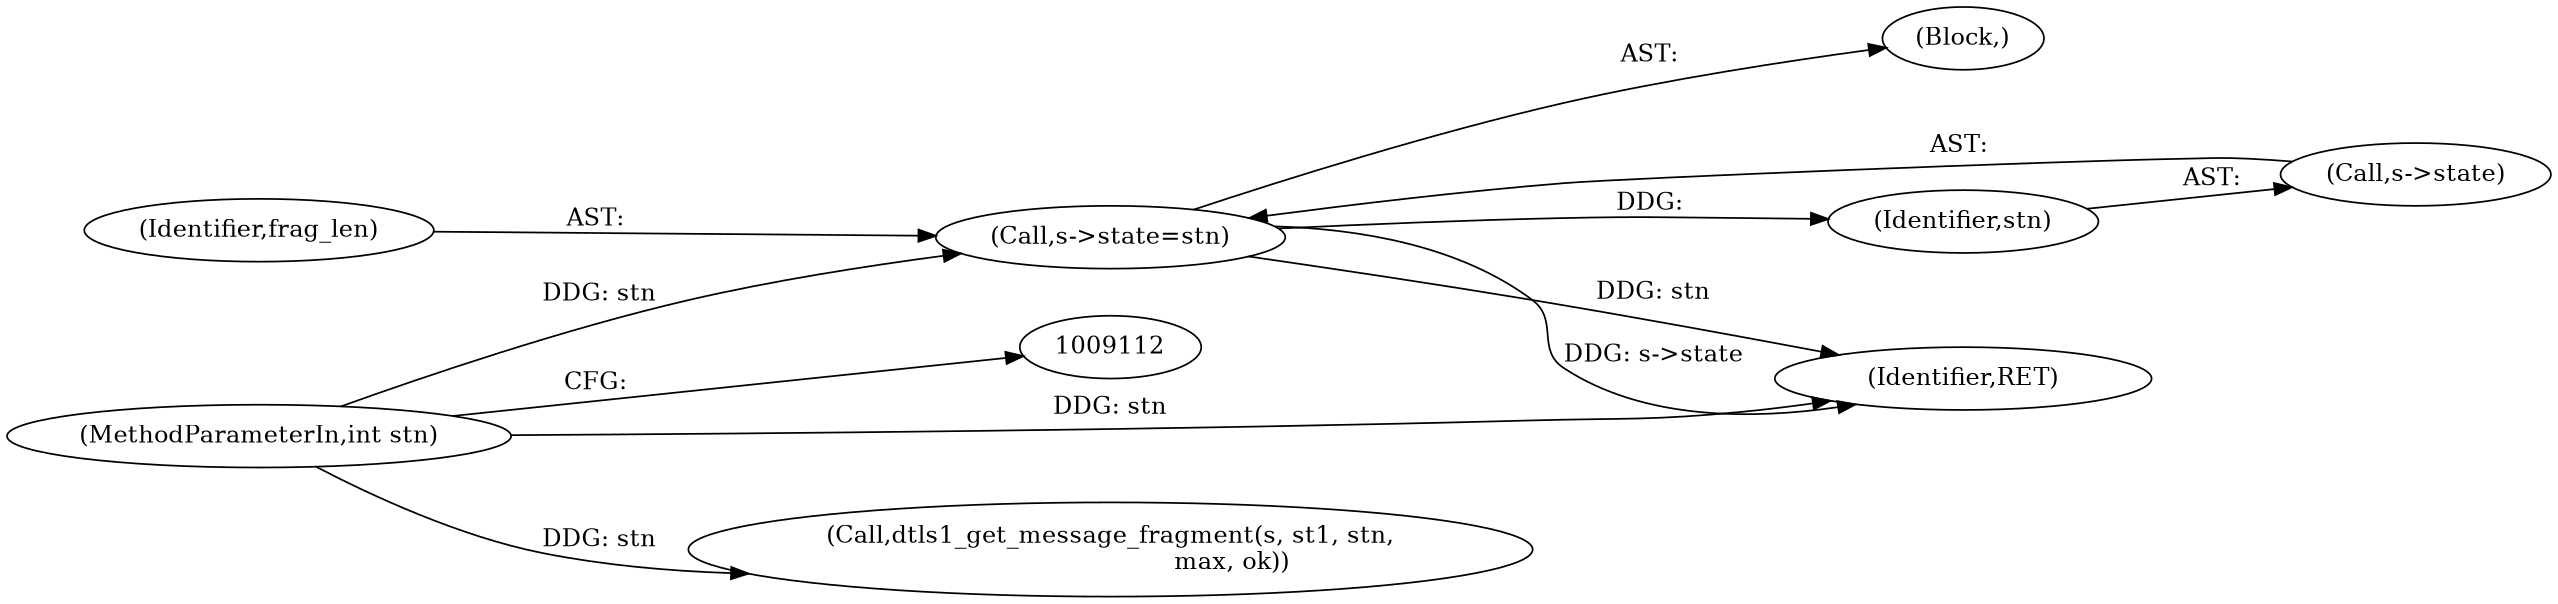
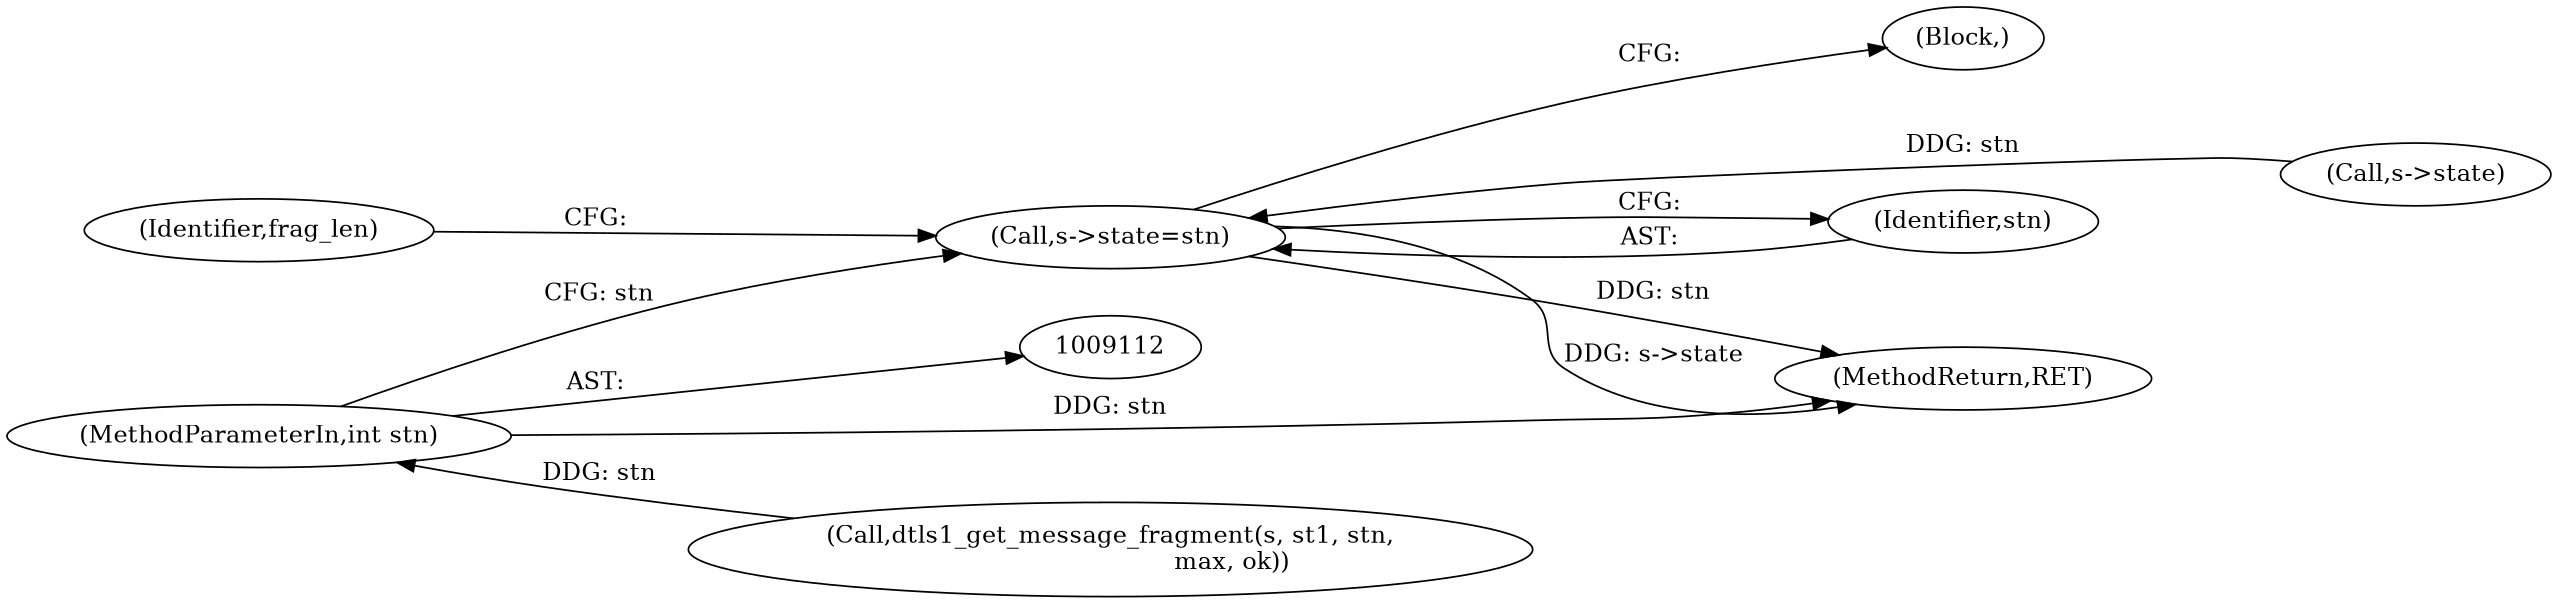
(1654, 55) -> (1654, 55)
(1963, 146) -> (1963, 146)
(2181, 199) -> (1572, 257)
(1654, 203) -> (1654, 203)
(600, 219) -> (600, 219)
(600, 294) -> (600, 294)
(1963, 379) -> (1963, 379)
(600, 383) -> (600, 383)
(517, 547) -> (604, 495)
